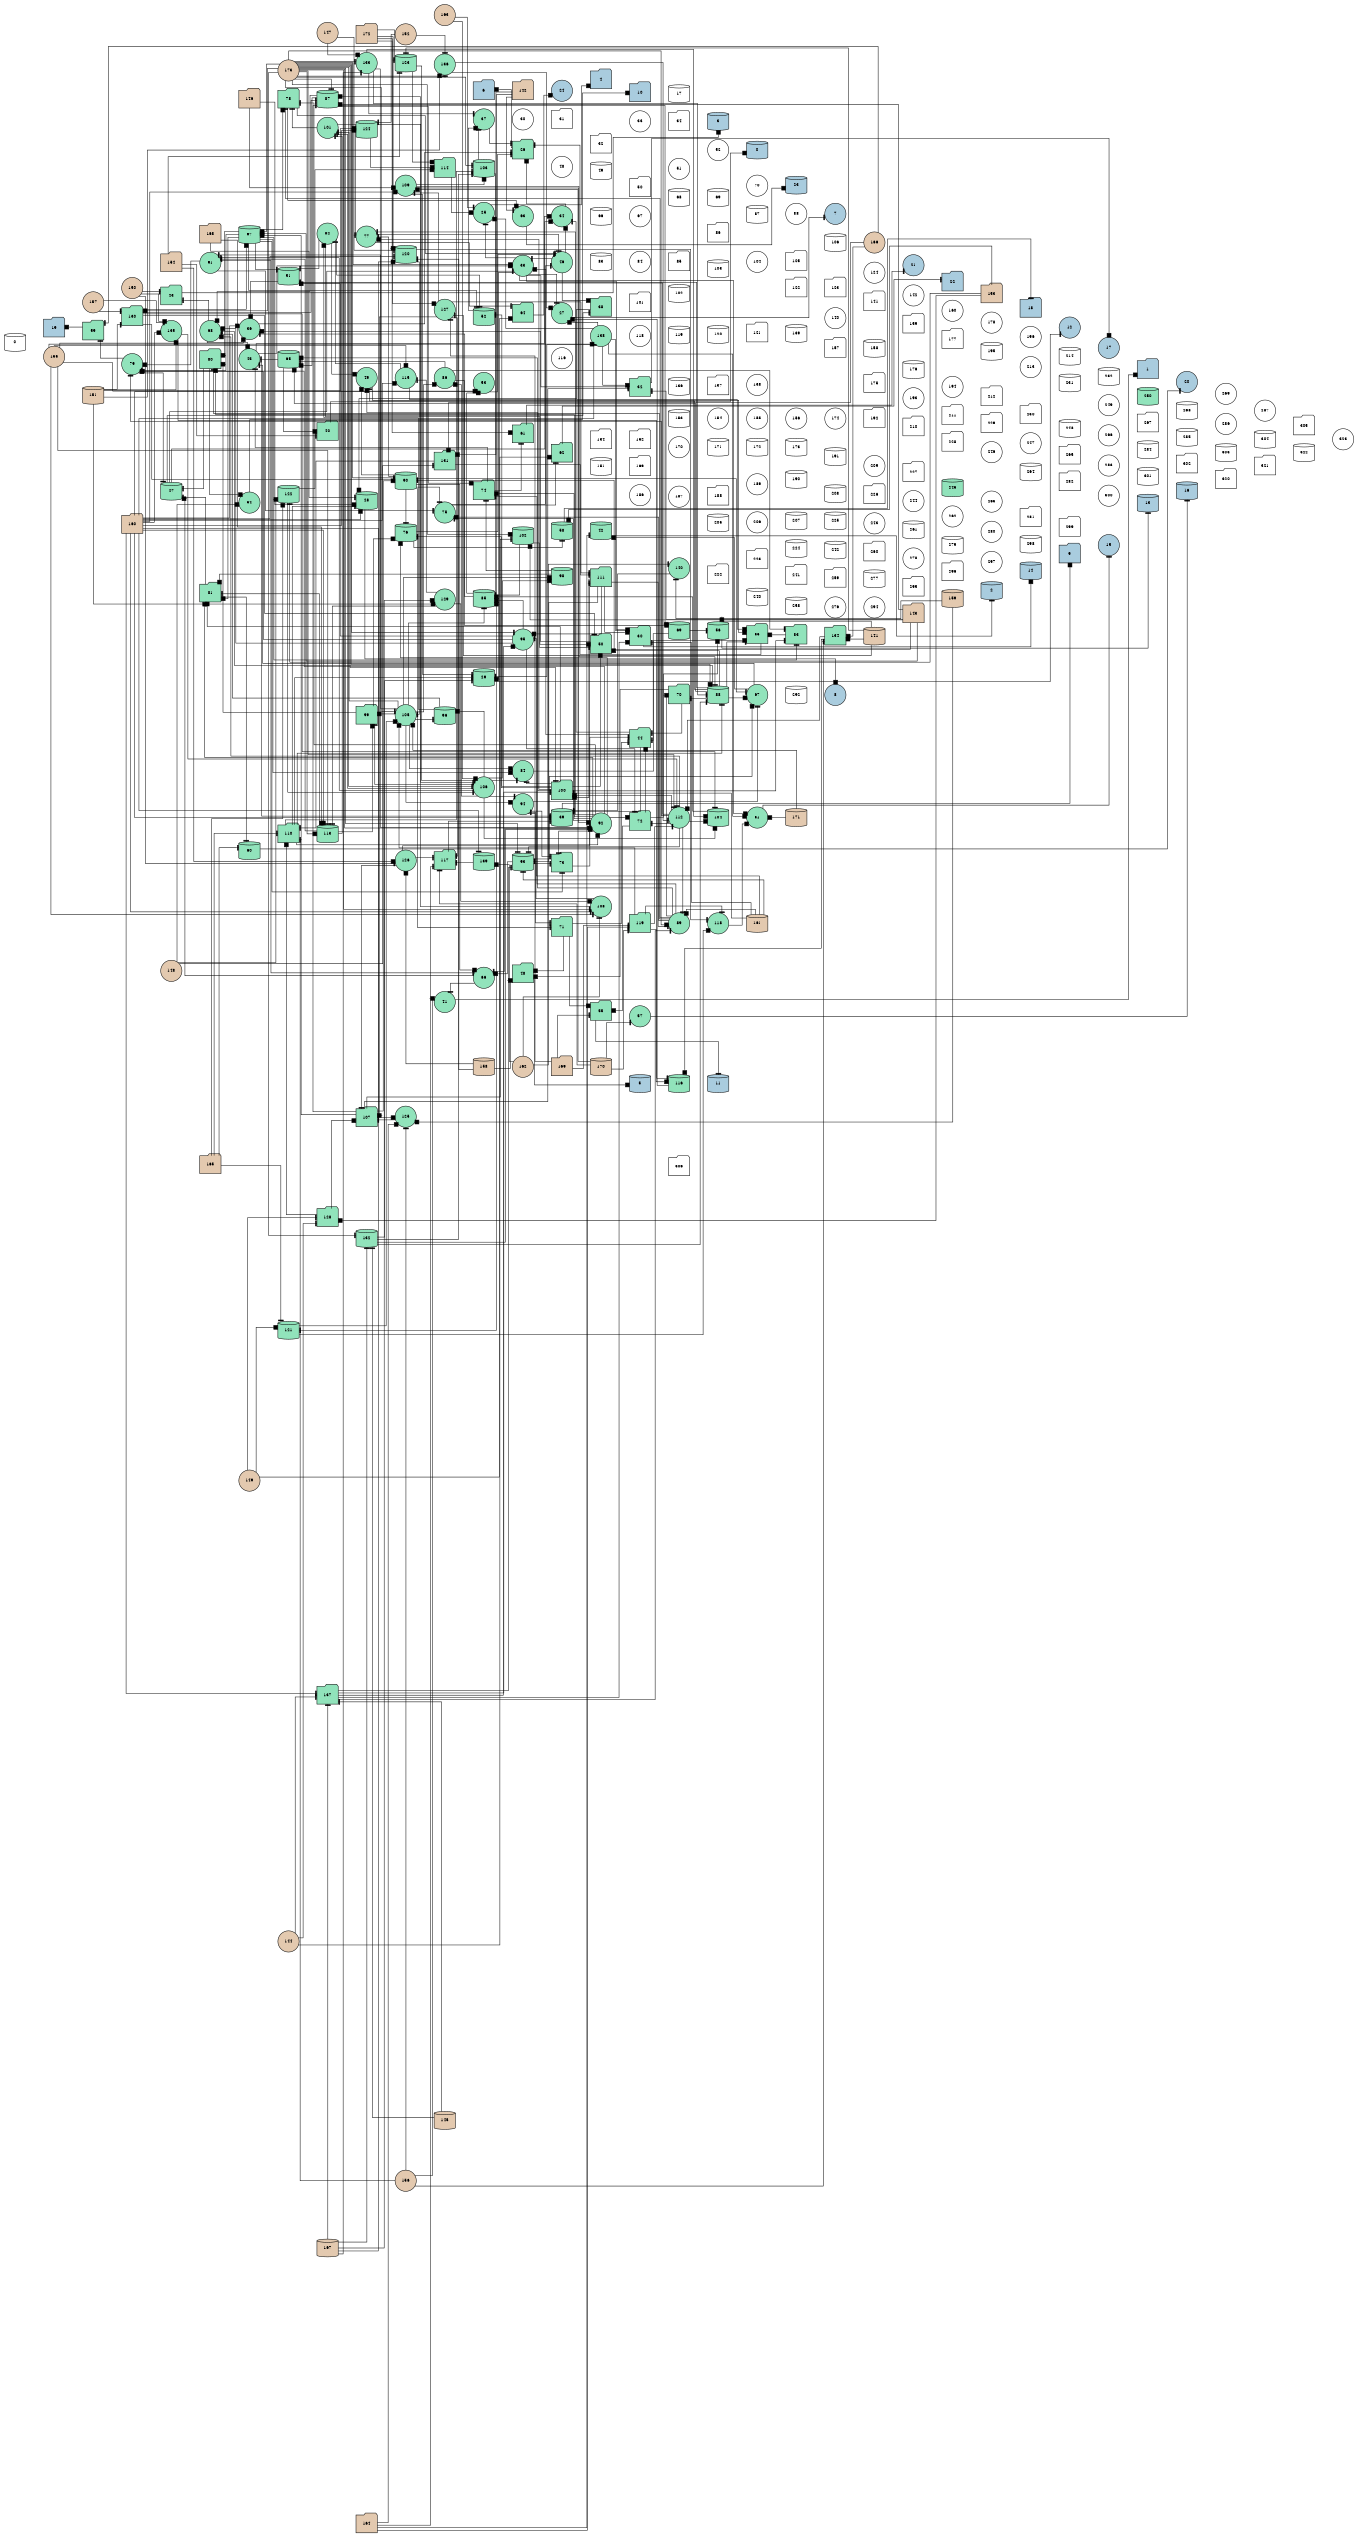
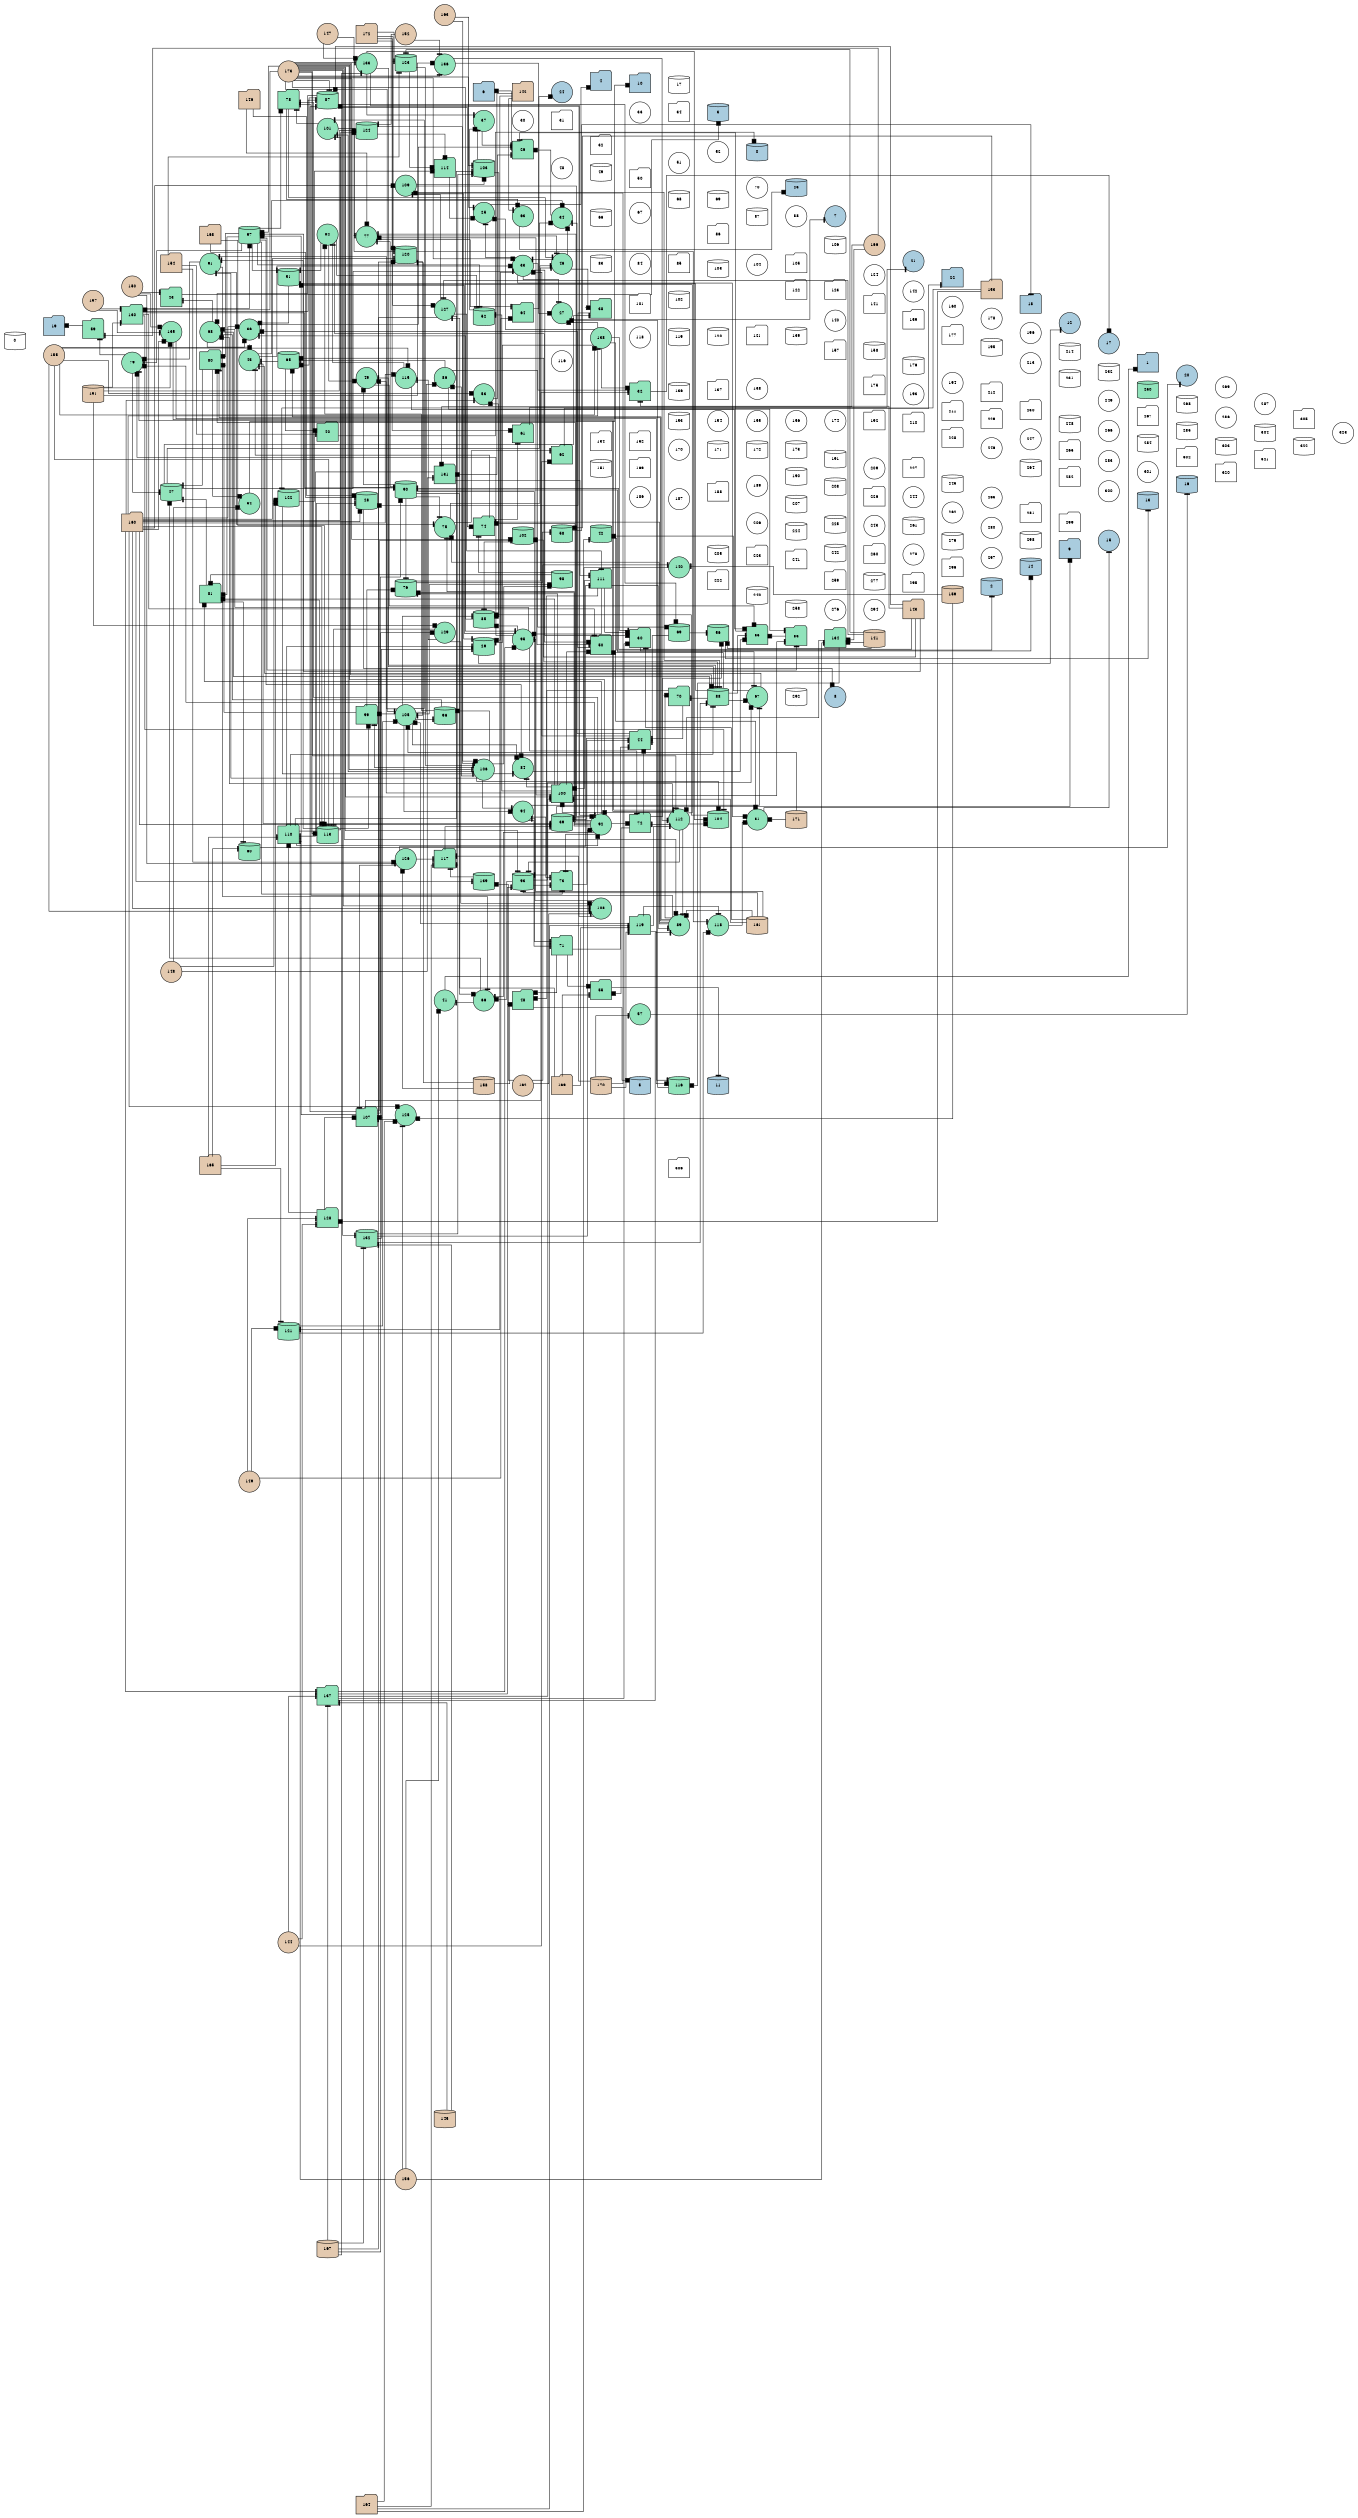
(297, 188) -> (319, 153)
(1148, 476) -> (1148, 472)
(953, 488) -> (953, 484)
